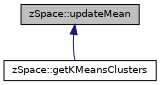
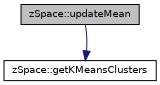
(73, 48) -> (87, 38)
